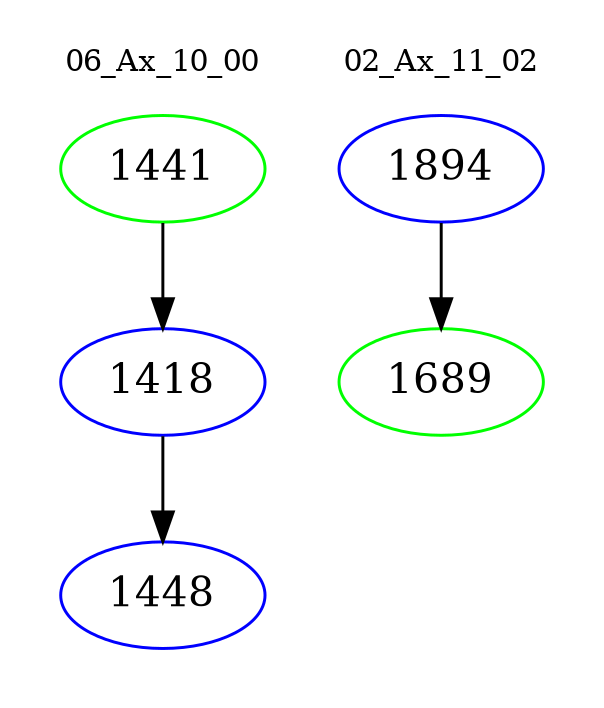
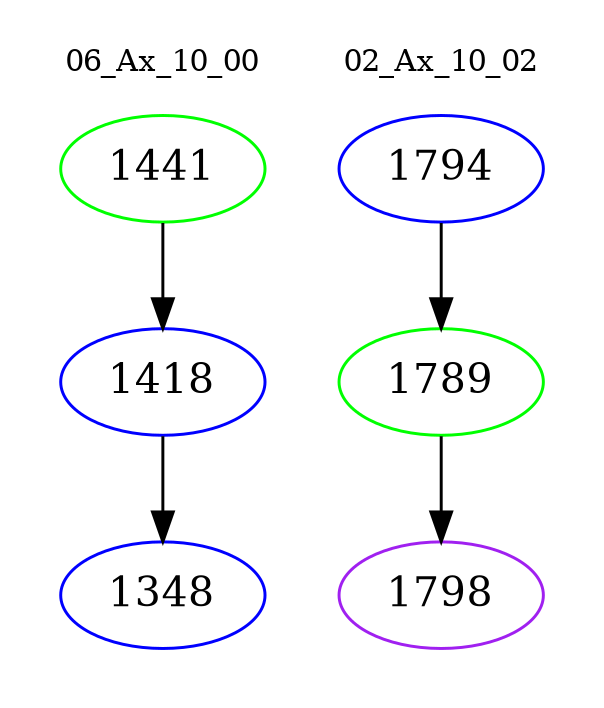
(441, 64) -> (441, 64)
(441, 169) -> (441, 169)
(441, 382) -> (441, 382)
(163, 595) -> (163, 595)
none -> (441, 595)
